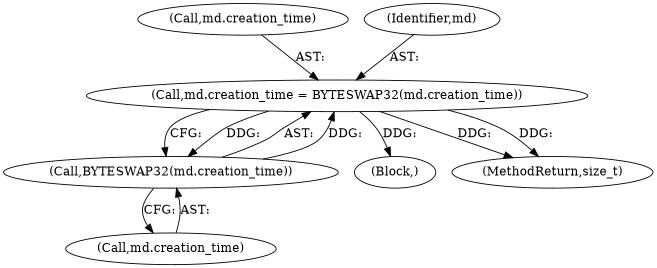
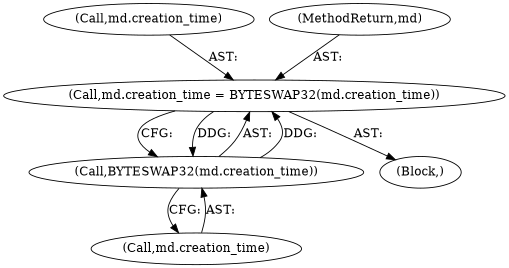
(432, 19) -> (360, 19)
(402, 134) -> (370, 134)
(552, 172) -> none
